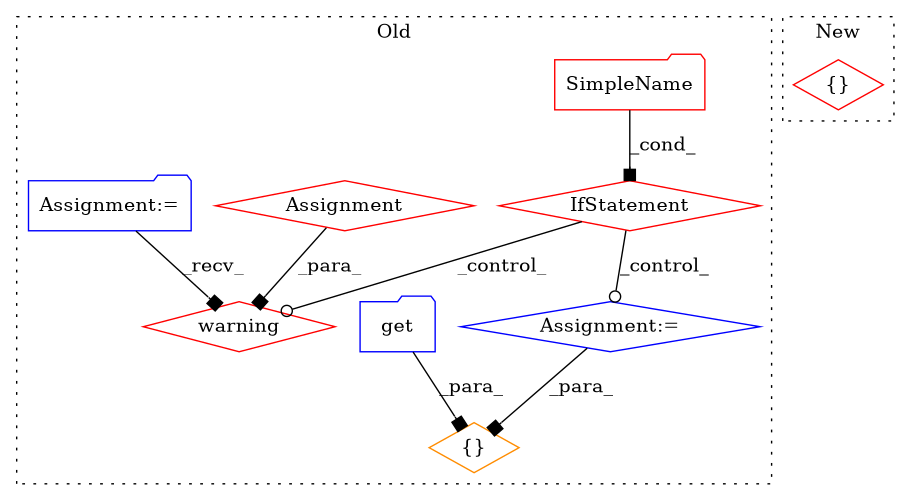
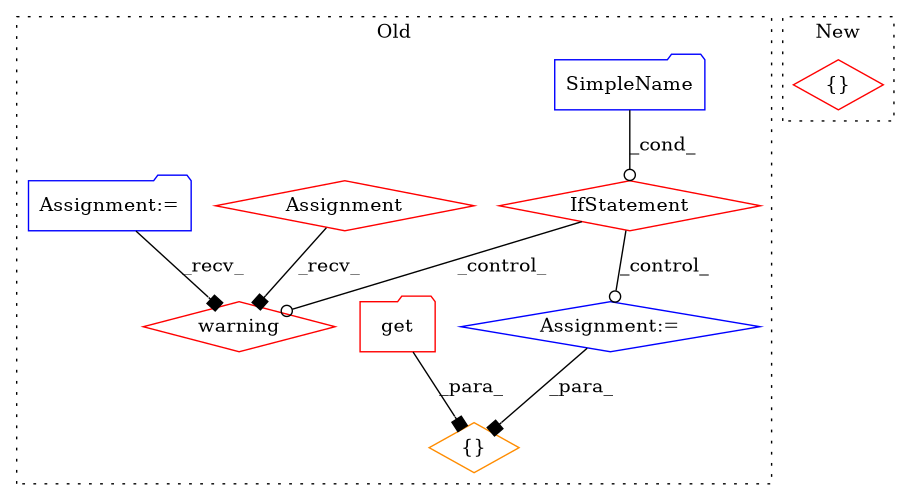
(630, 85) -> (630, 85)
(630, 140) -> (630, 140)
(329, 266) -> (329, 266)
(398, 327) -> (398, 327)
